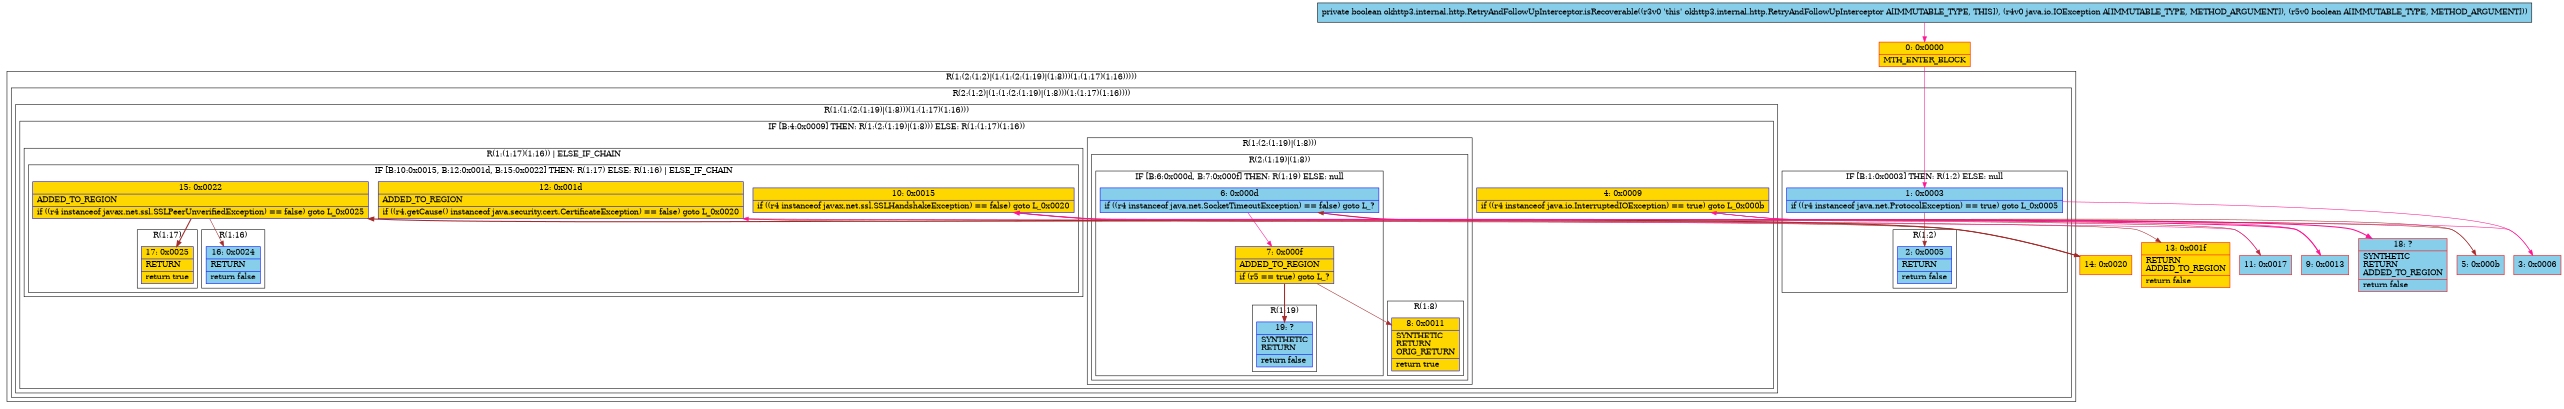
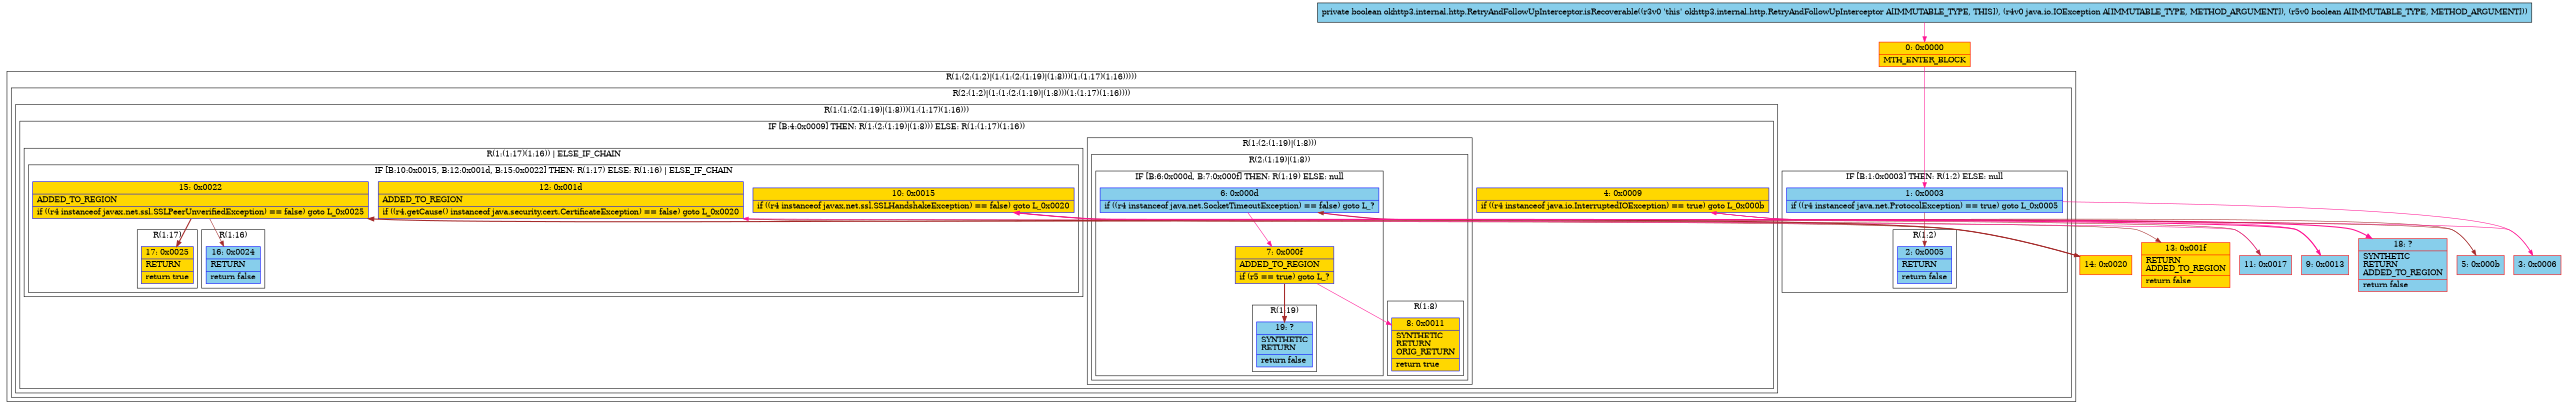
(1352, 303) -> (1352, 303)
